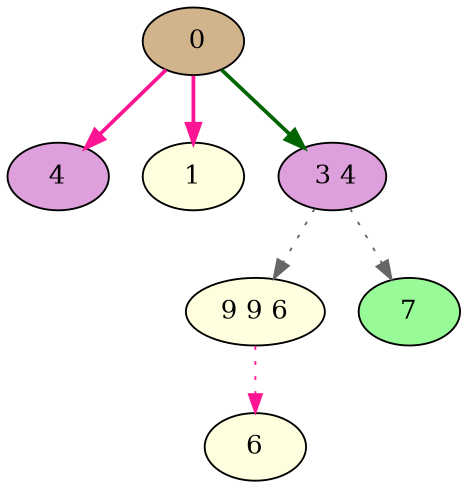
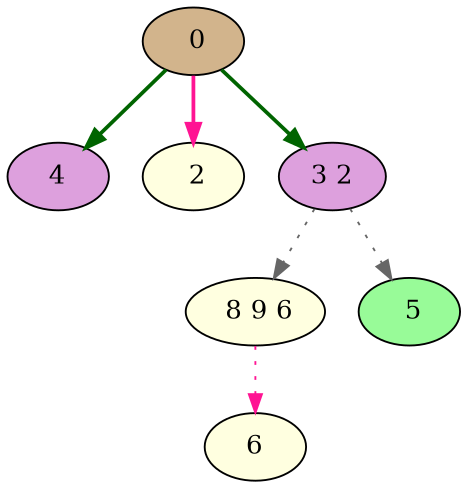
(133, 102) -> (133, 102)
(193, 177) -> (193, 177)
(332, 177) -> (332, 177)
(255, 312) -> (255, 312)
(409, 312) -> (409, 312)
